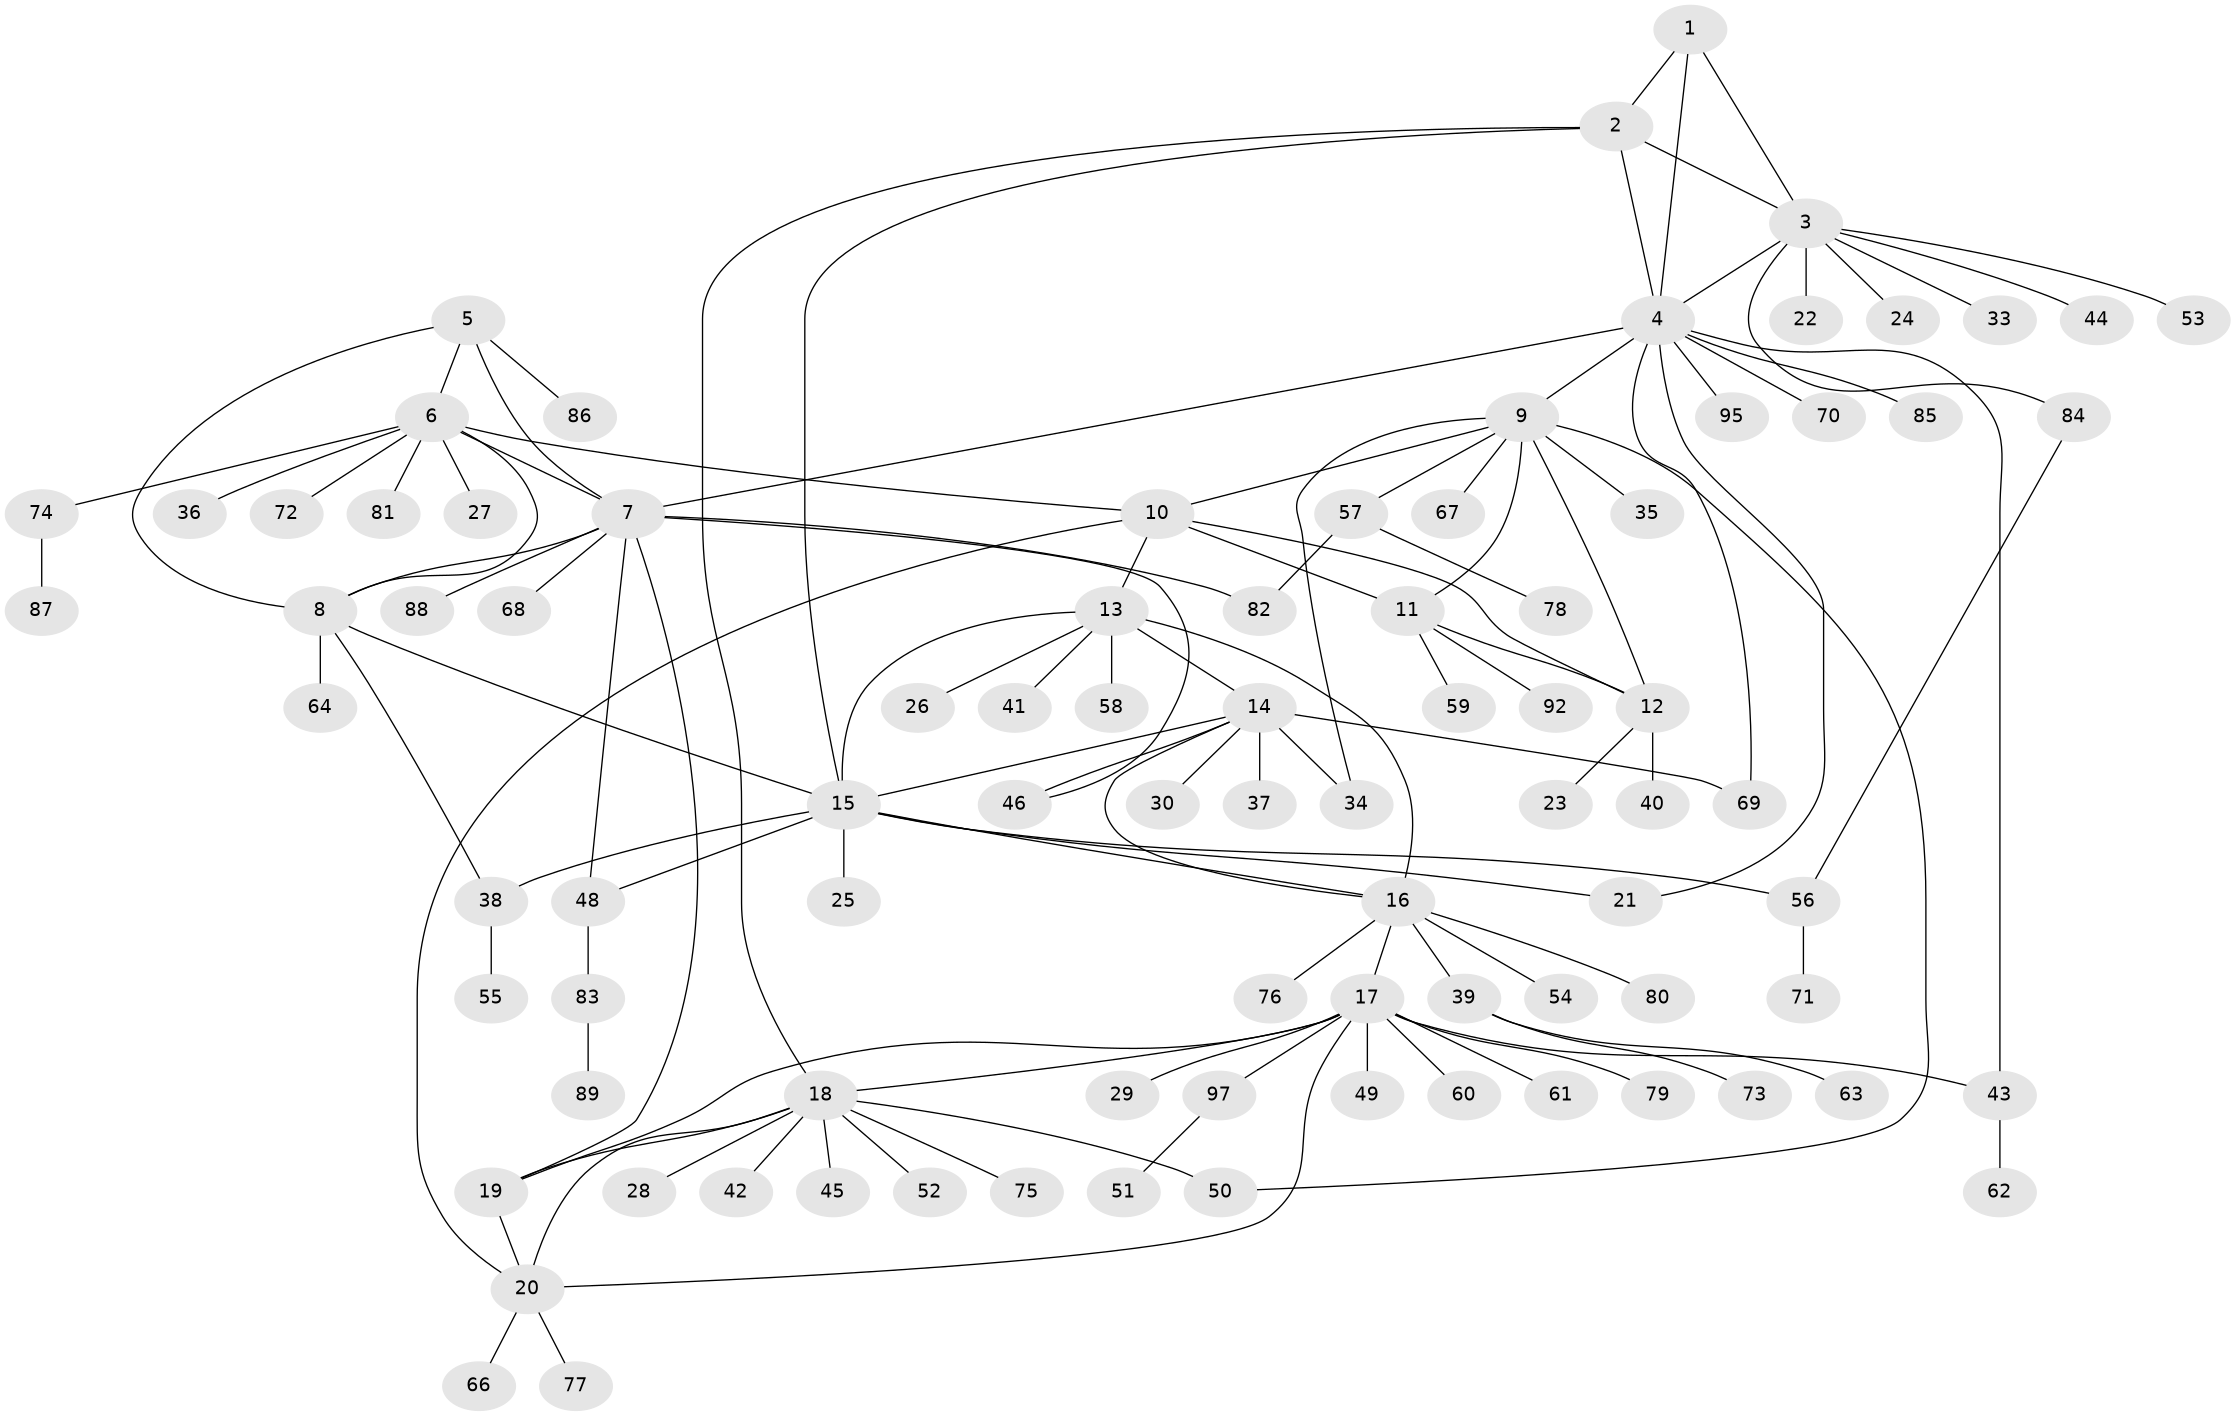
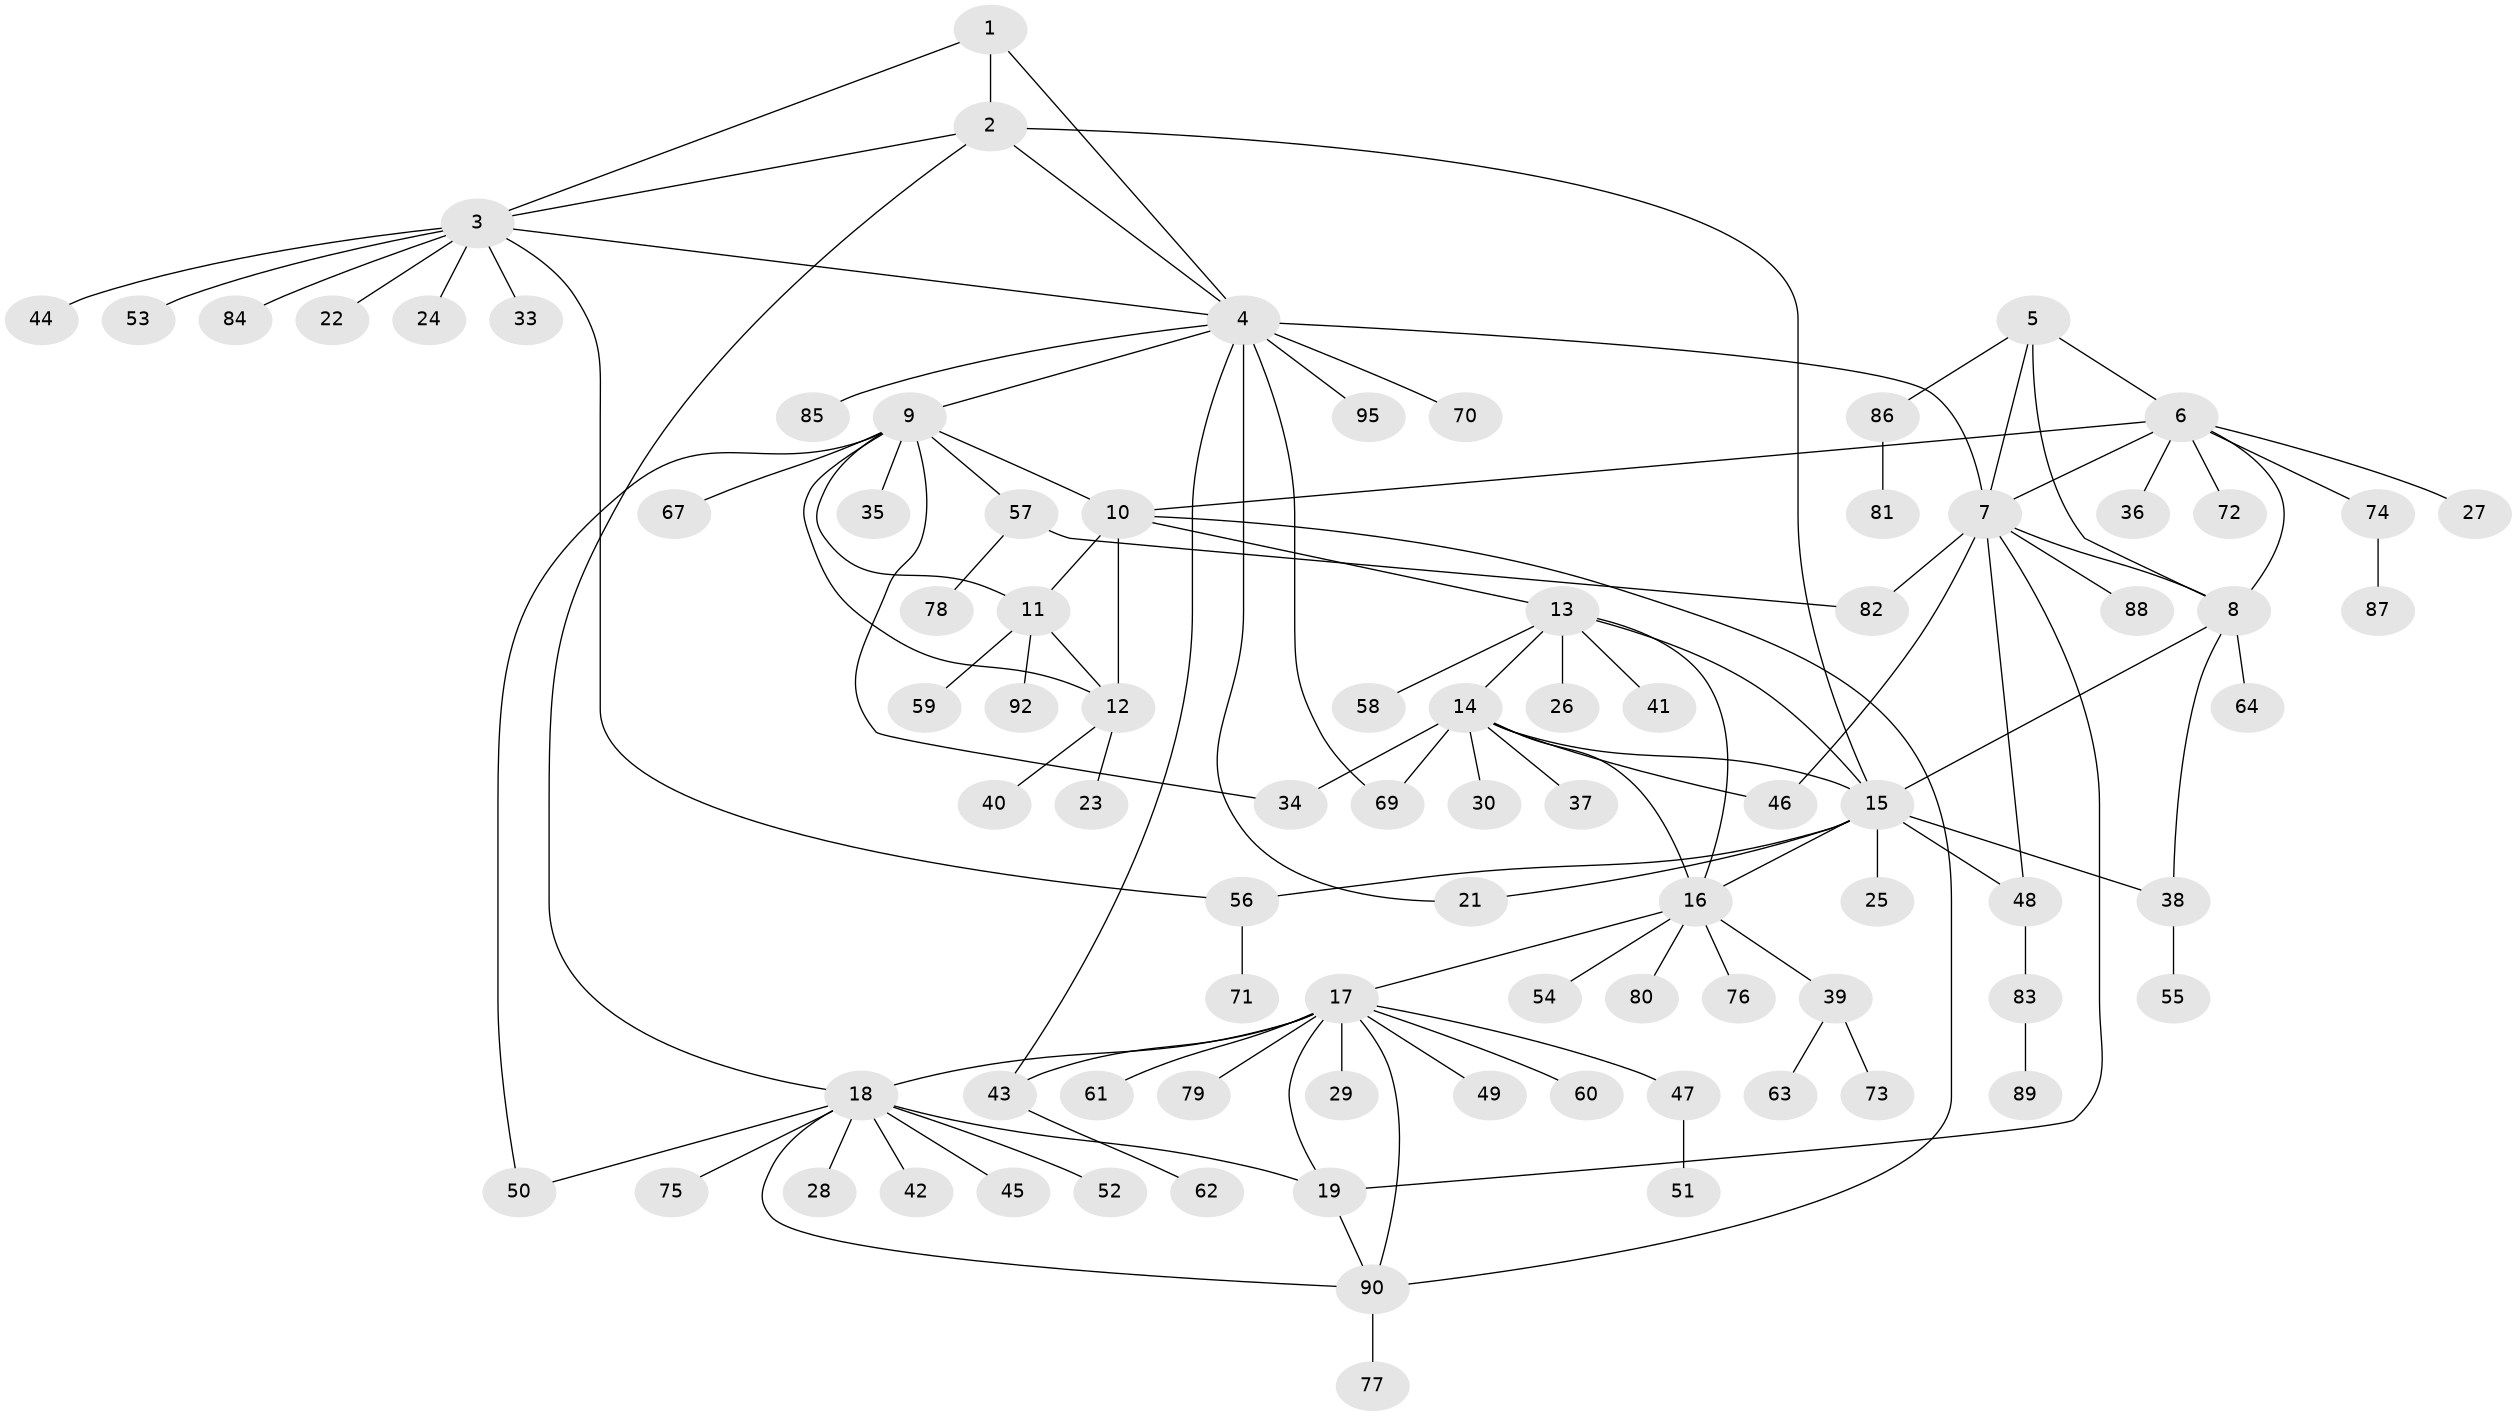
(408, 466) -> (1883, 466)
(514, 611) -> none
(1939, 660) -> (642, 768)
(1219, 1096) -> (1684, 1096)
(528, 1289) -> (1373, 1289)
(479, 1386) -> none
